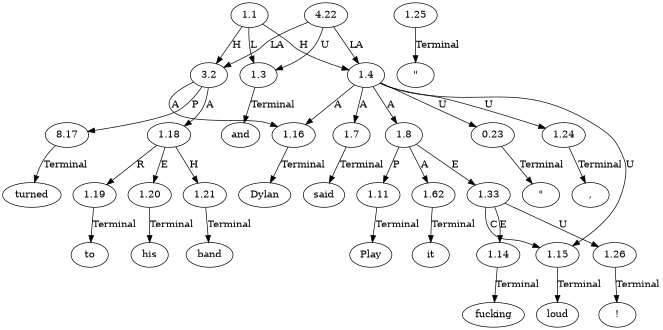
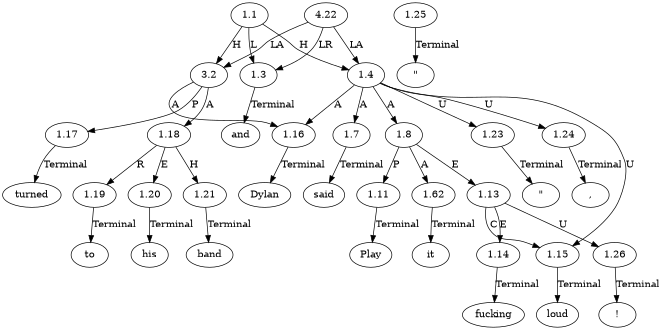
(325, 45) -> (325, 45)
(67, 135) -> (67, 135)
(493, 135) -> (493, 135)
(489, 195) -> (489, 195)
